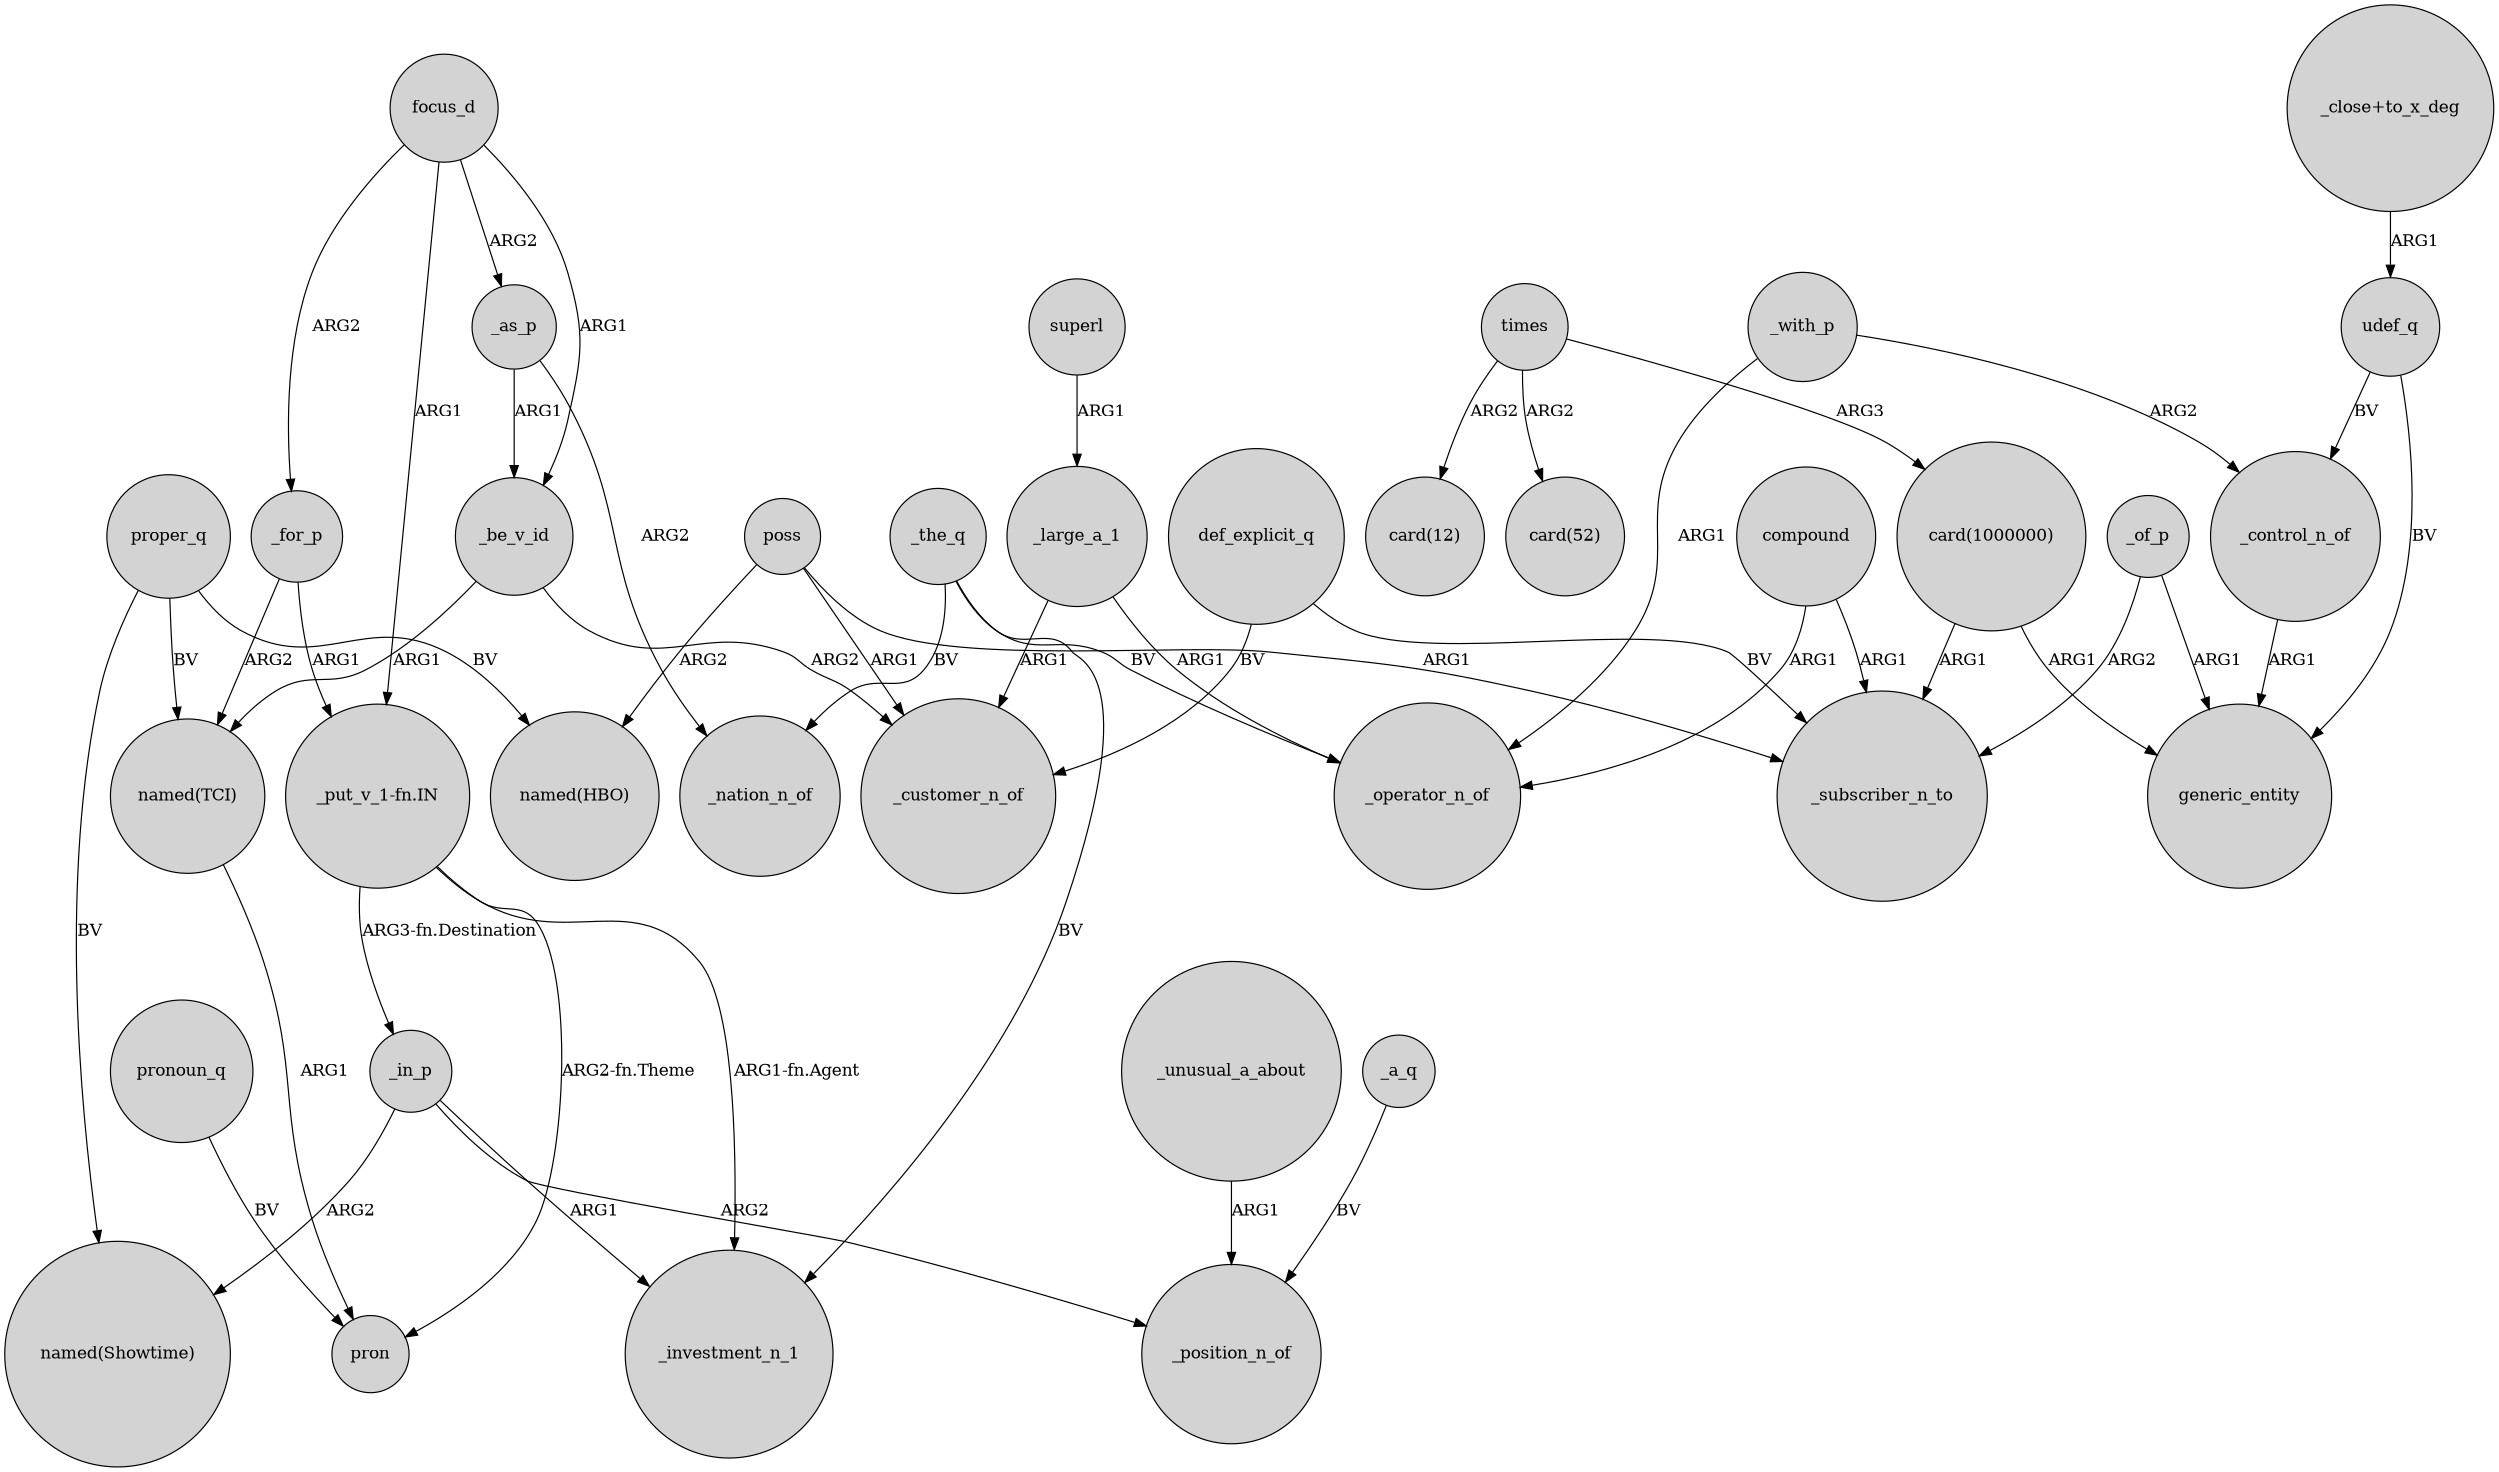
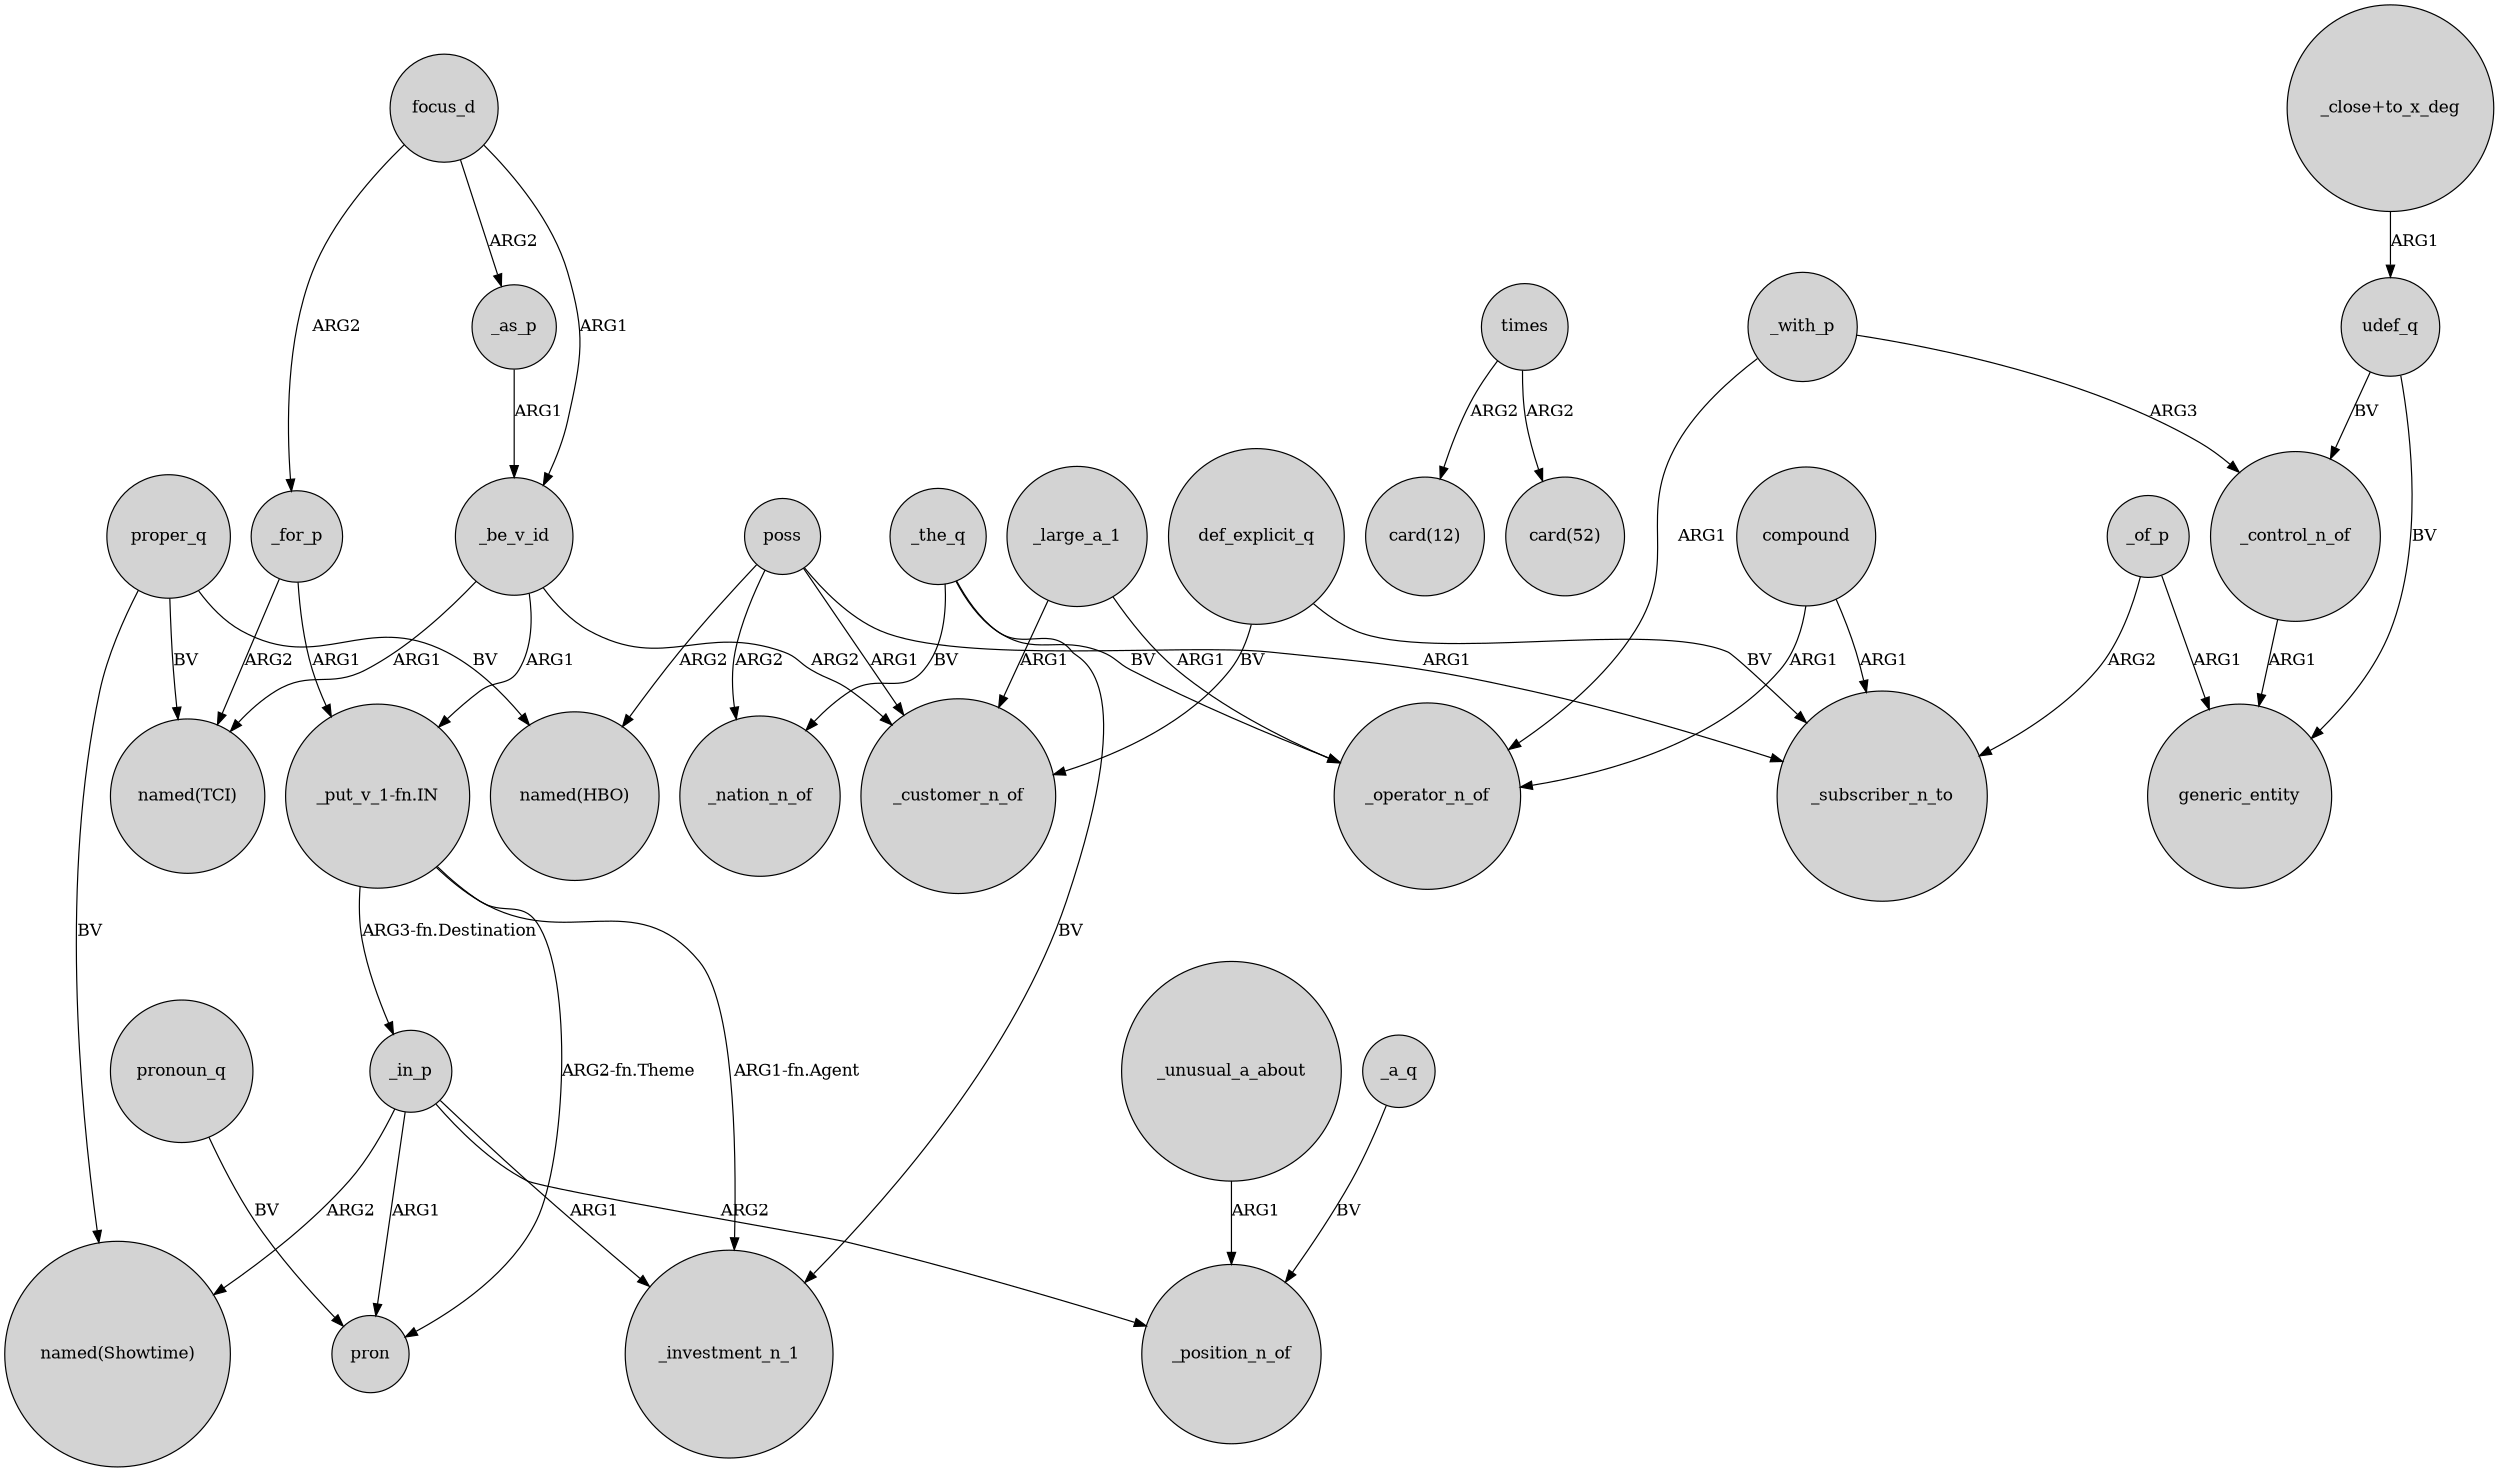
(1077, 327) -> none
(2174, 412) -> (2174, 412)
(413, 427) -> (516, 674)
(1991, 536) -> none
(616, 545) -> (740, 633)
(288, 1086) -> (391, 1208)
